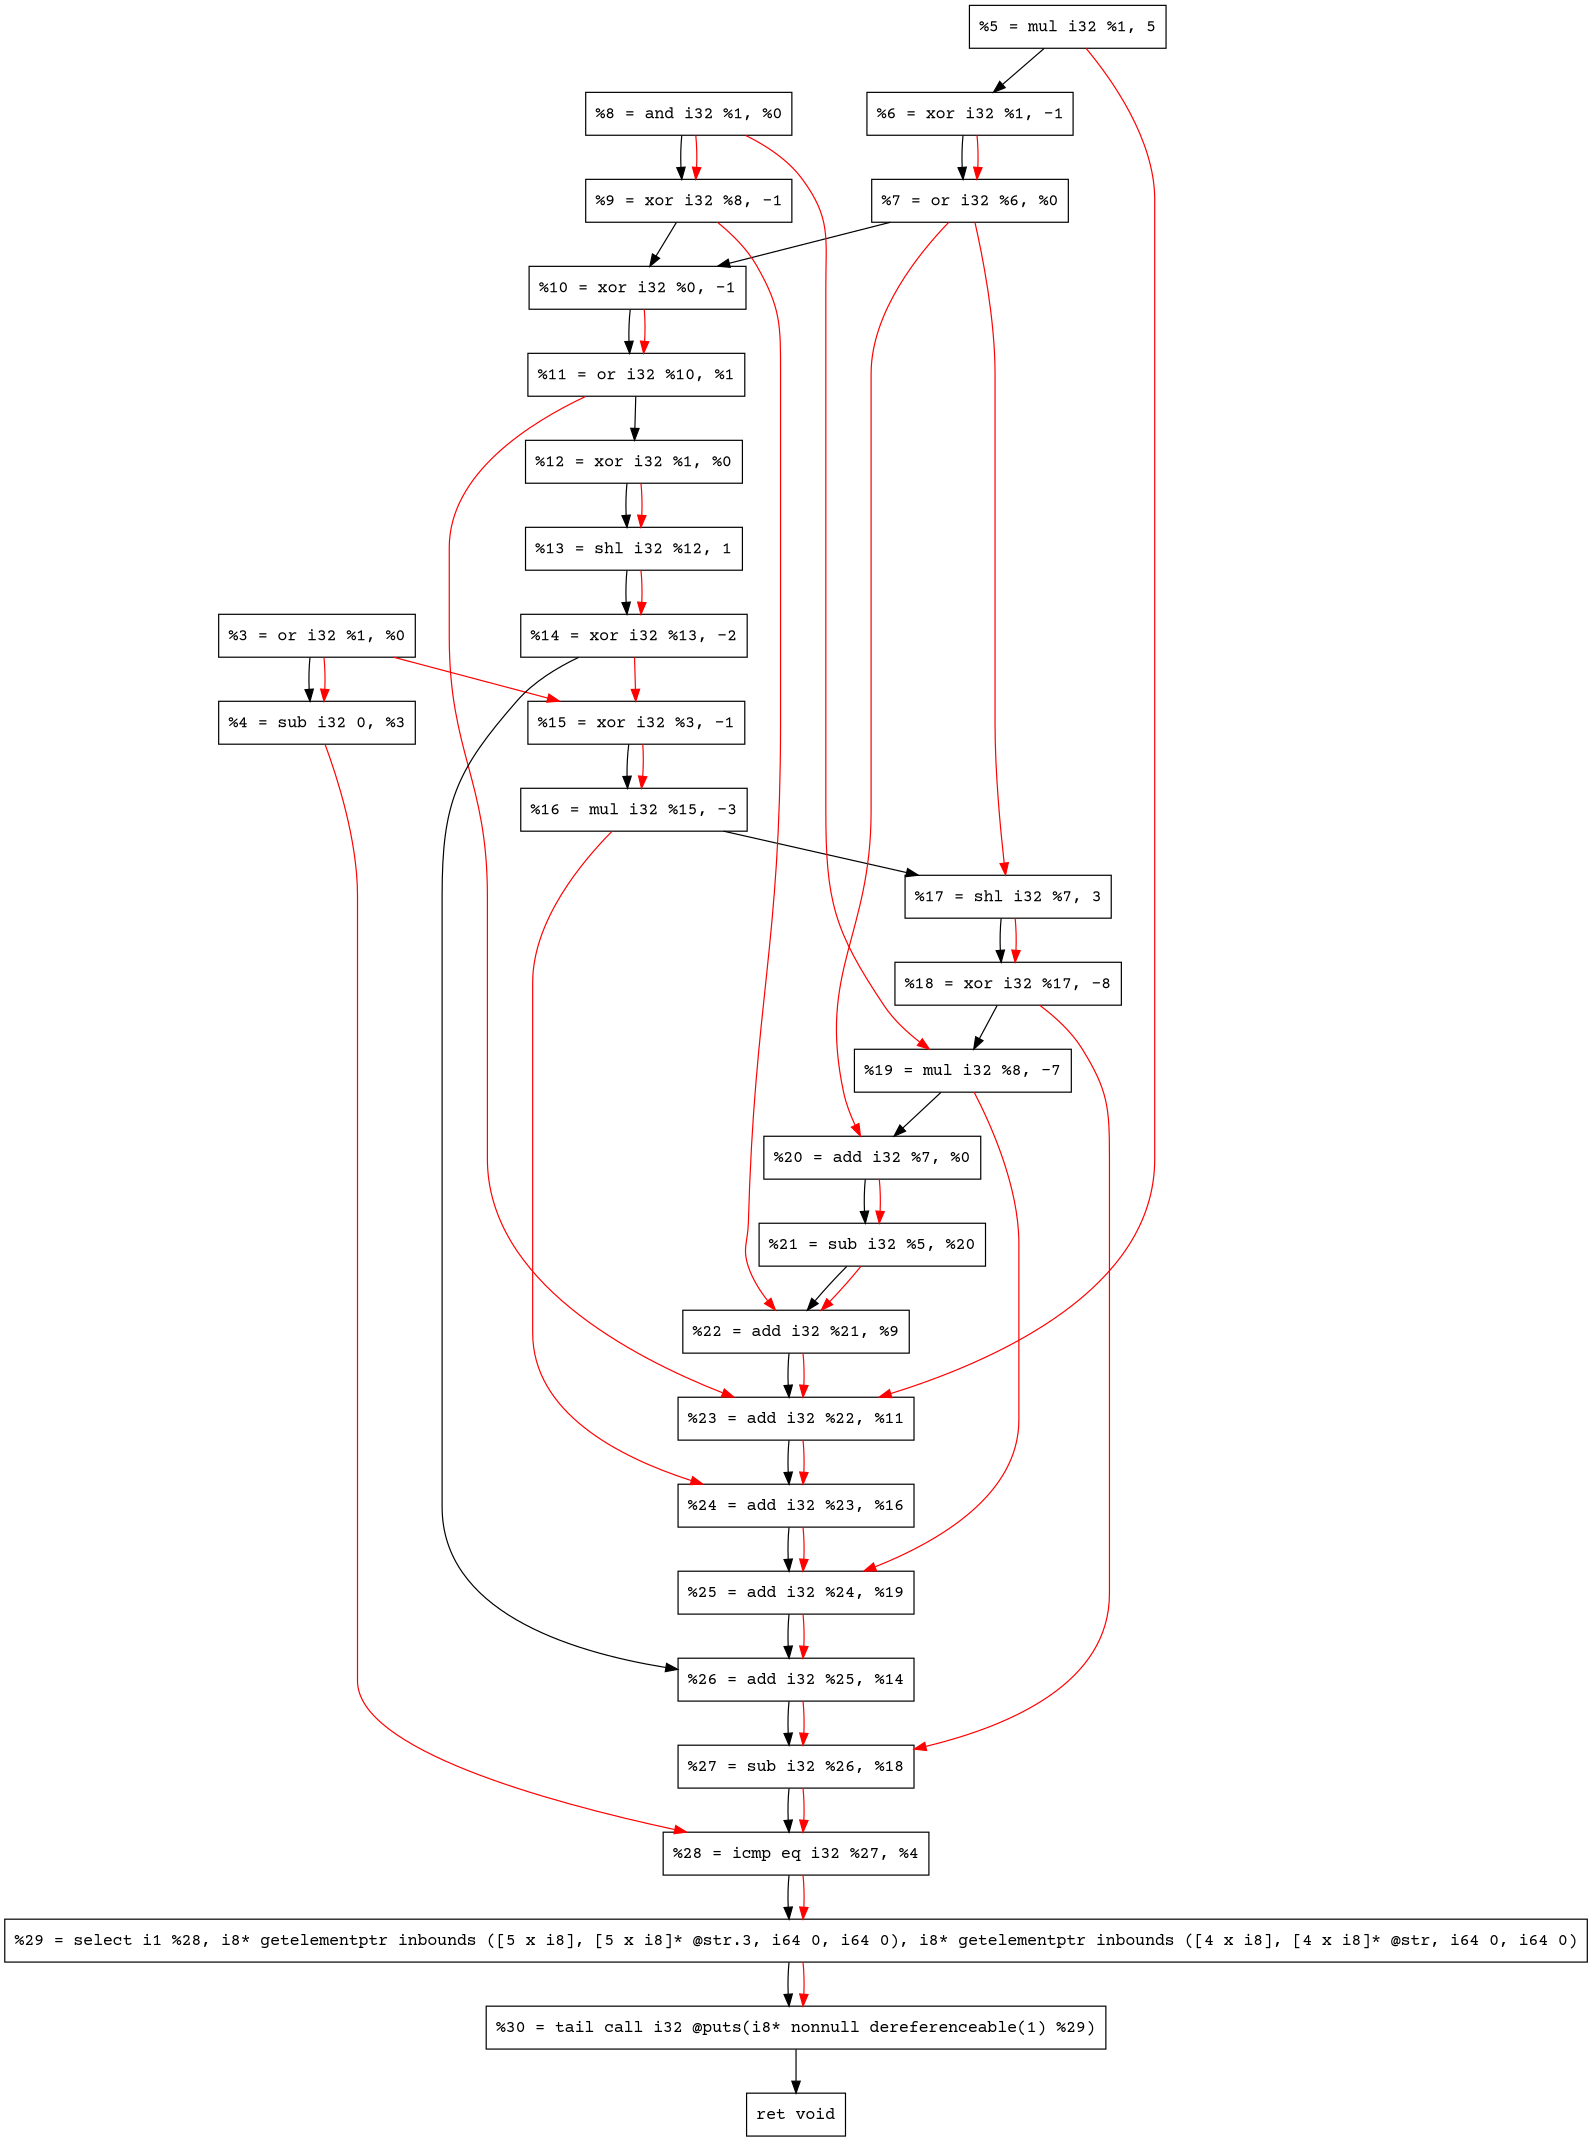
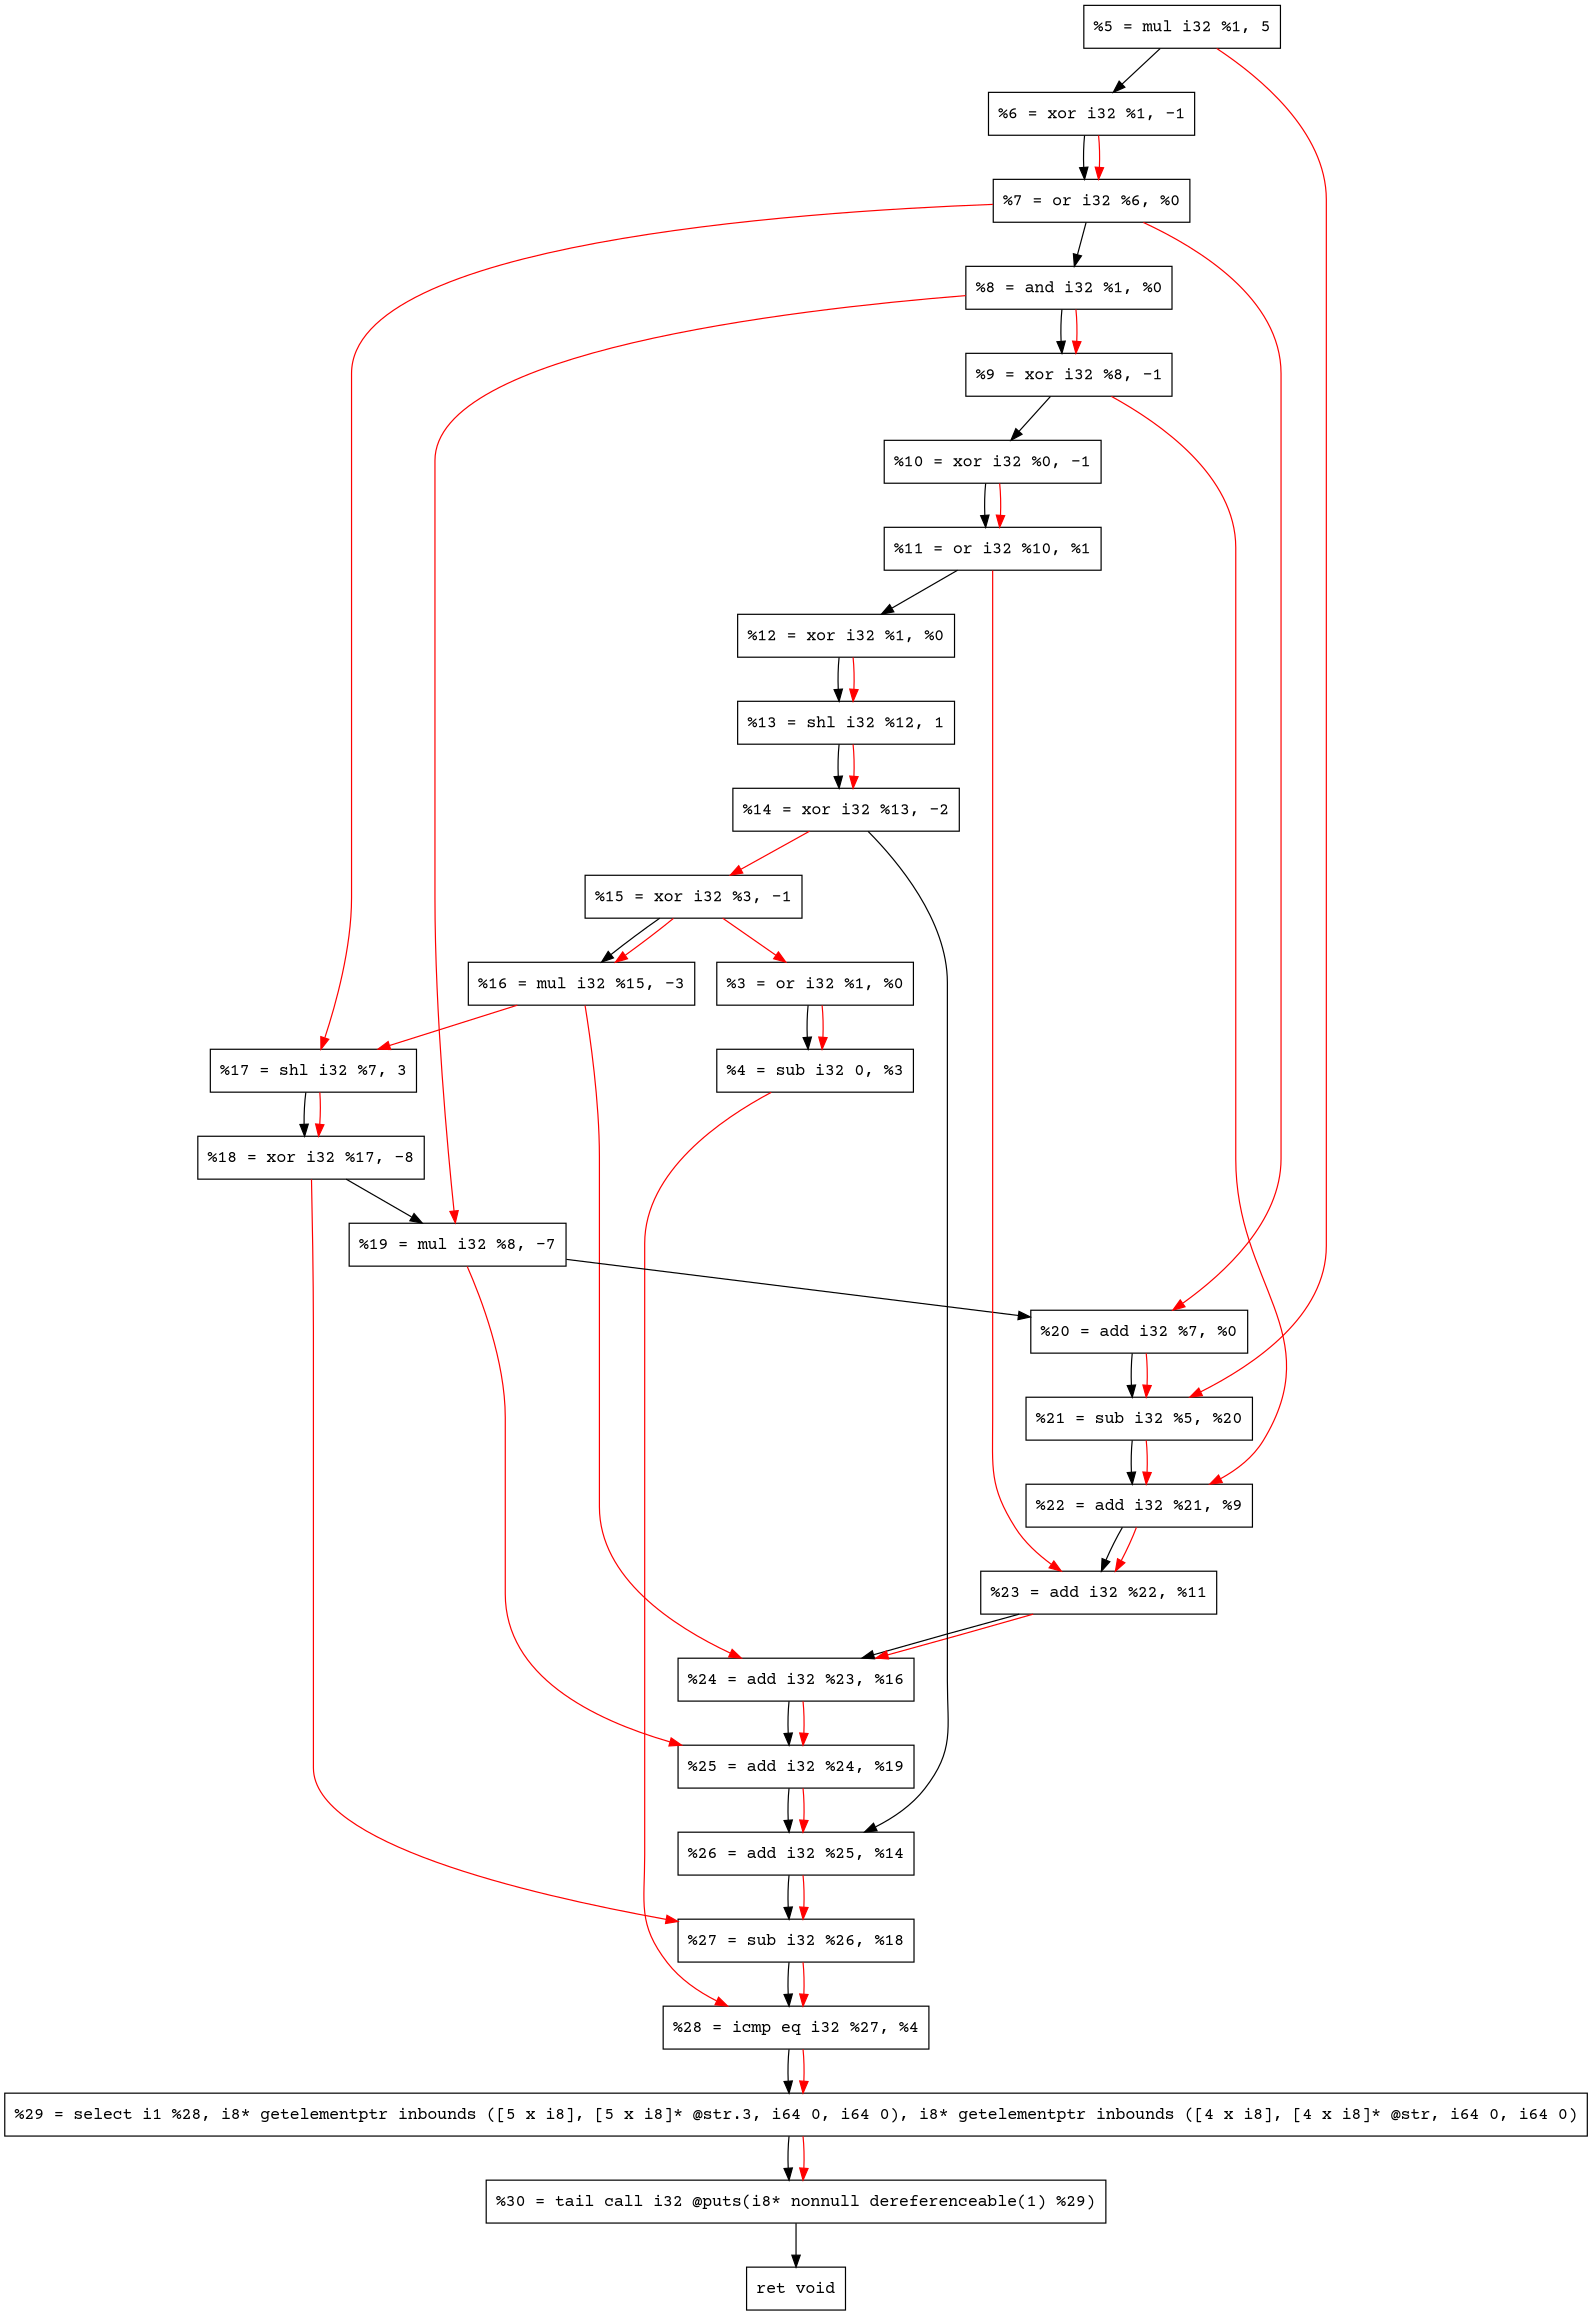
(810, 243) -> (1082, 239)
(471, 678) -> (749, 937)
(1155, 783) -> (1326, 727)
(815, 852) -> (454, 1025)
